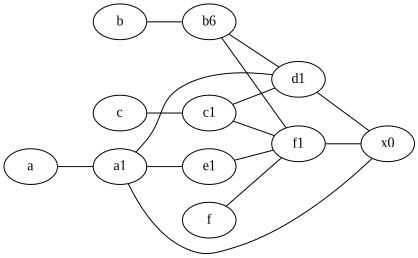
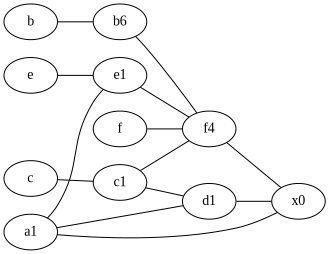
(254, 51) -> none
none -> (31, 75)
(298, 144) -> (209, 129)
(31, 167) -> none
